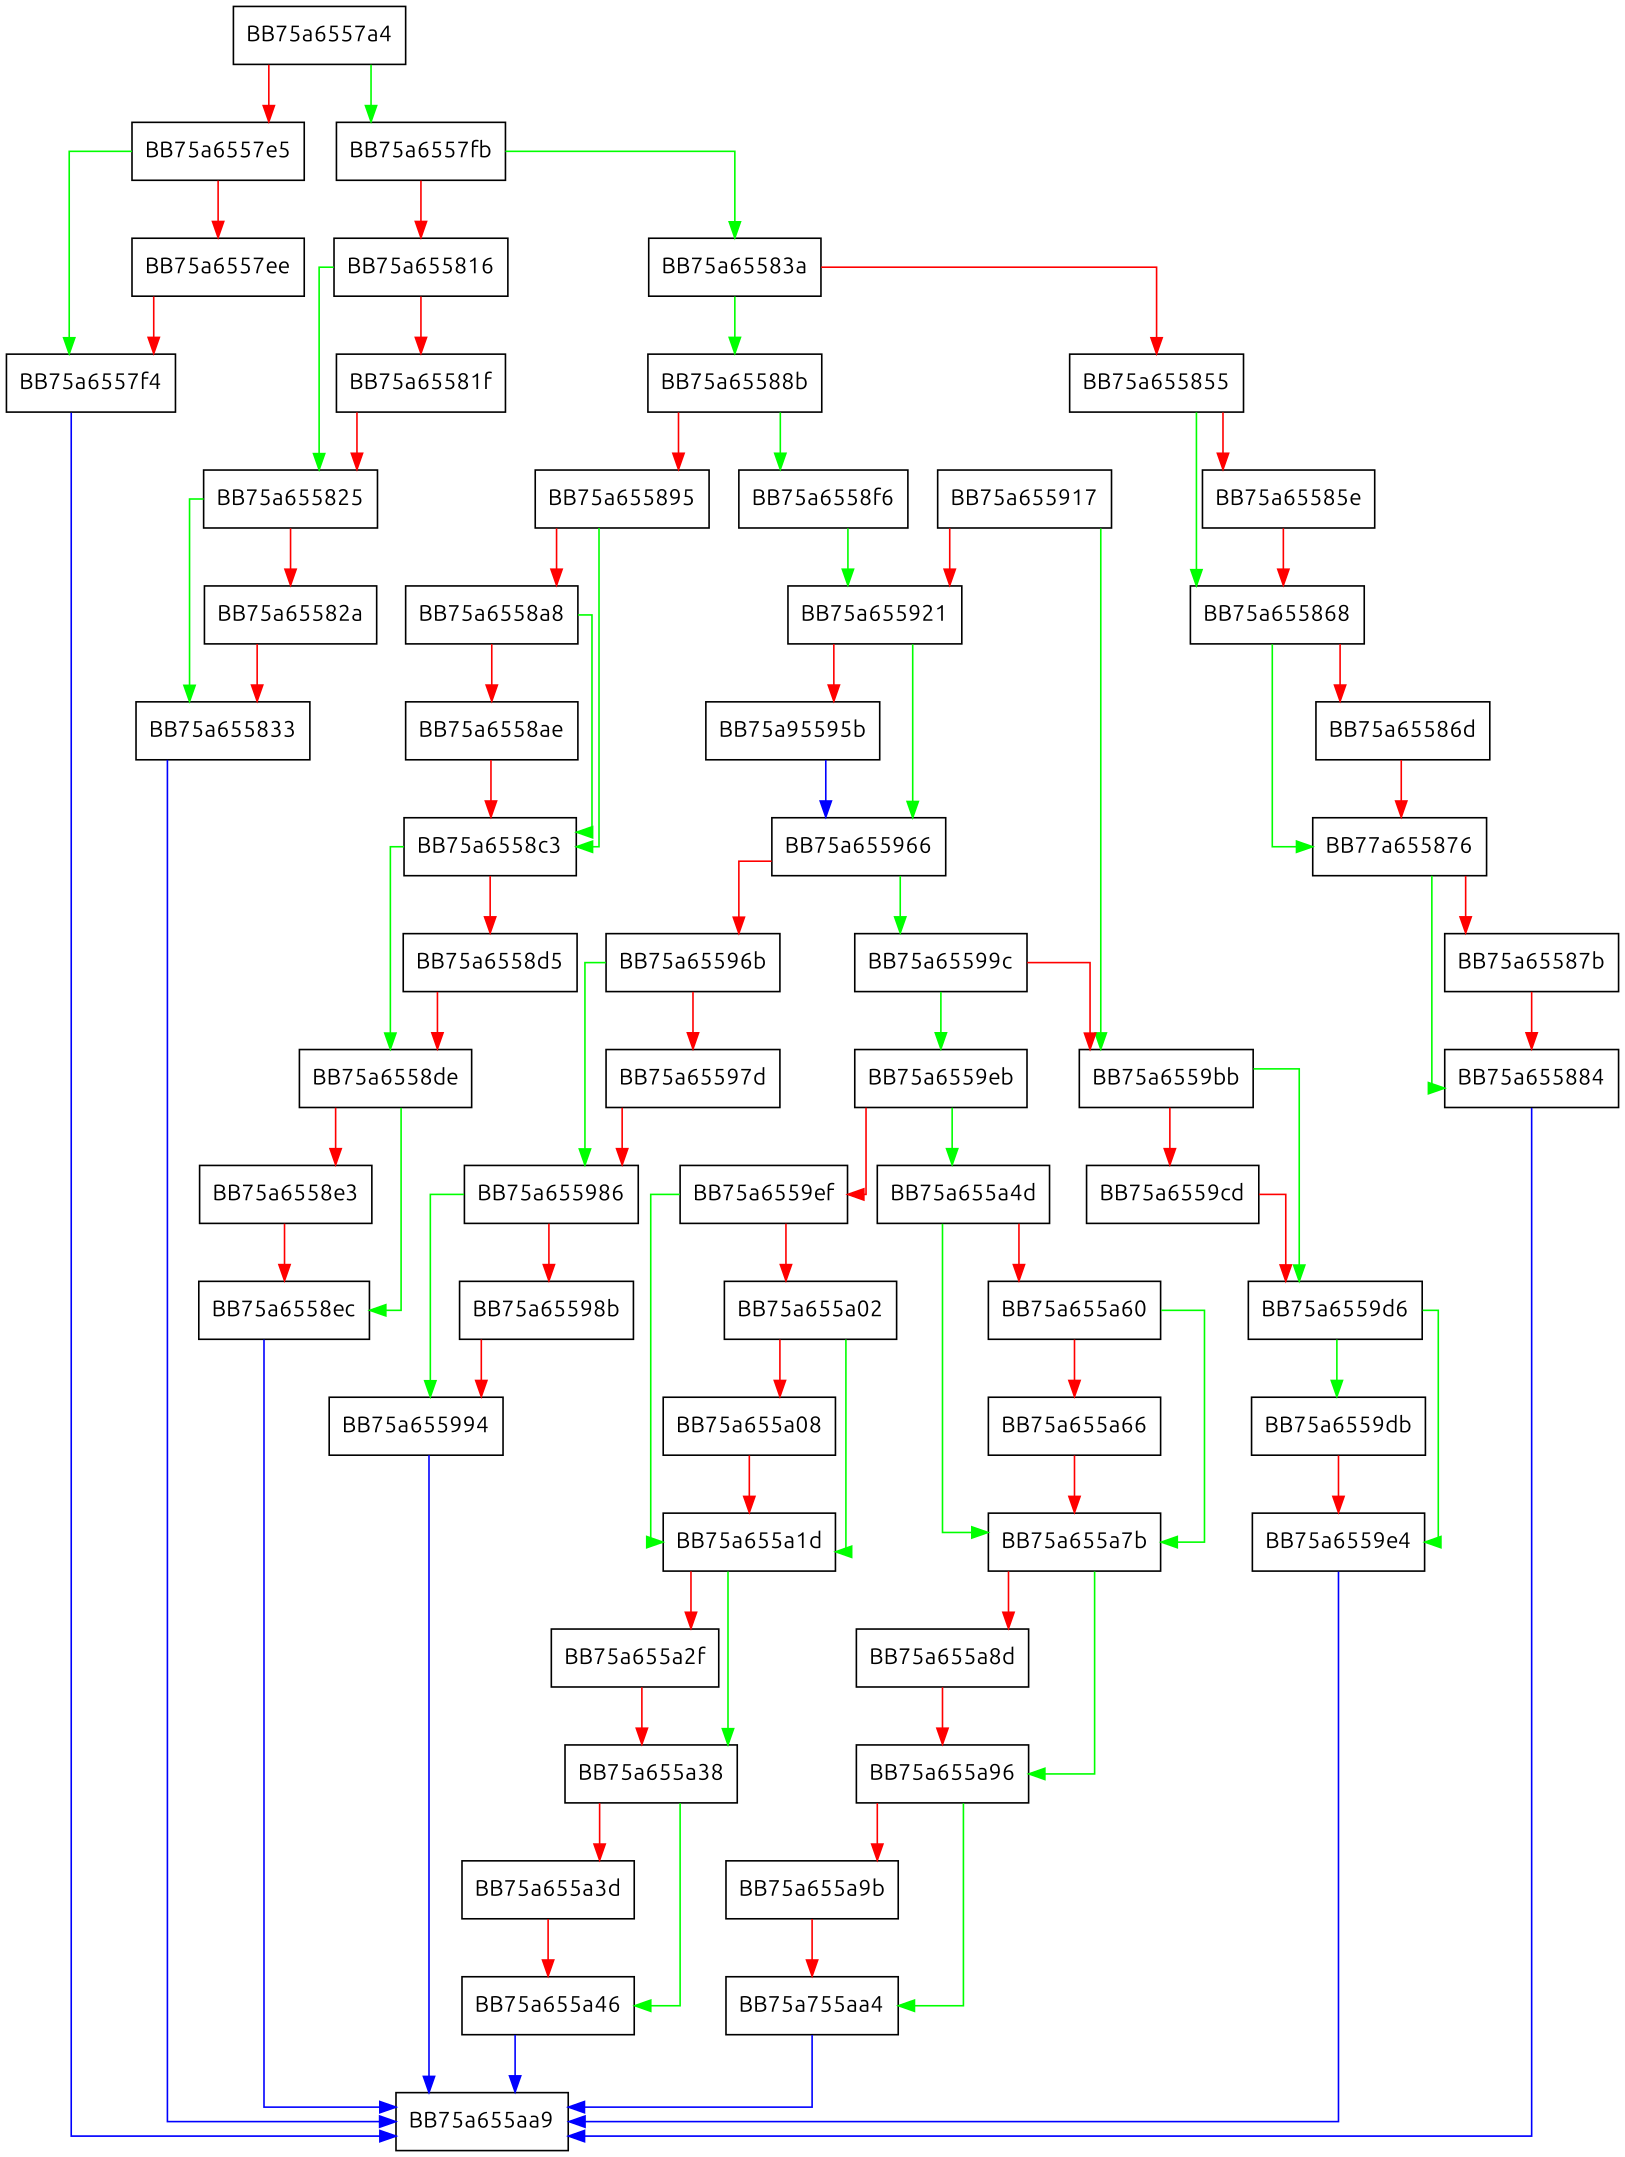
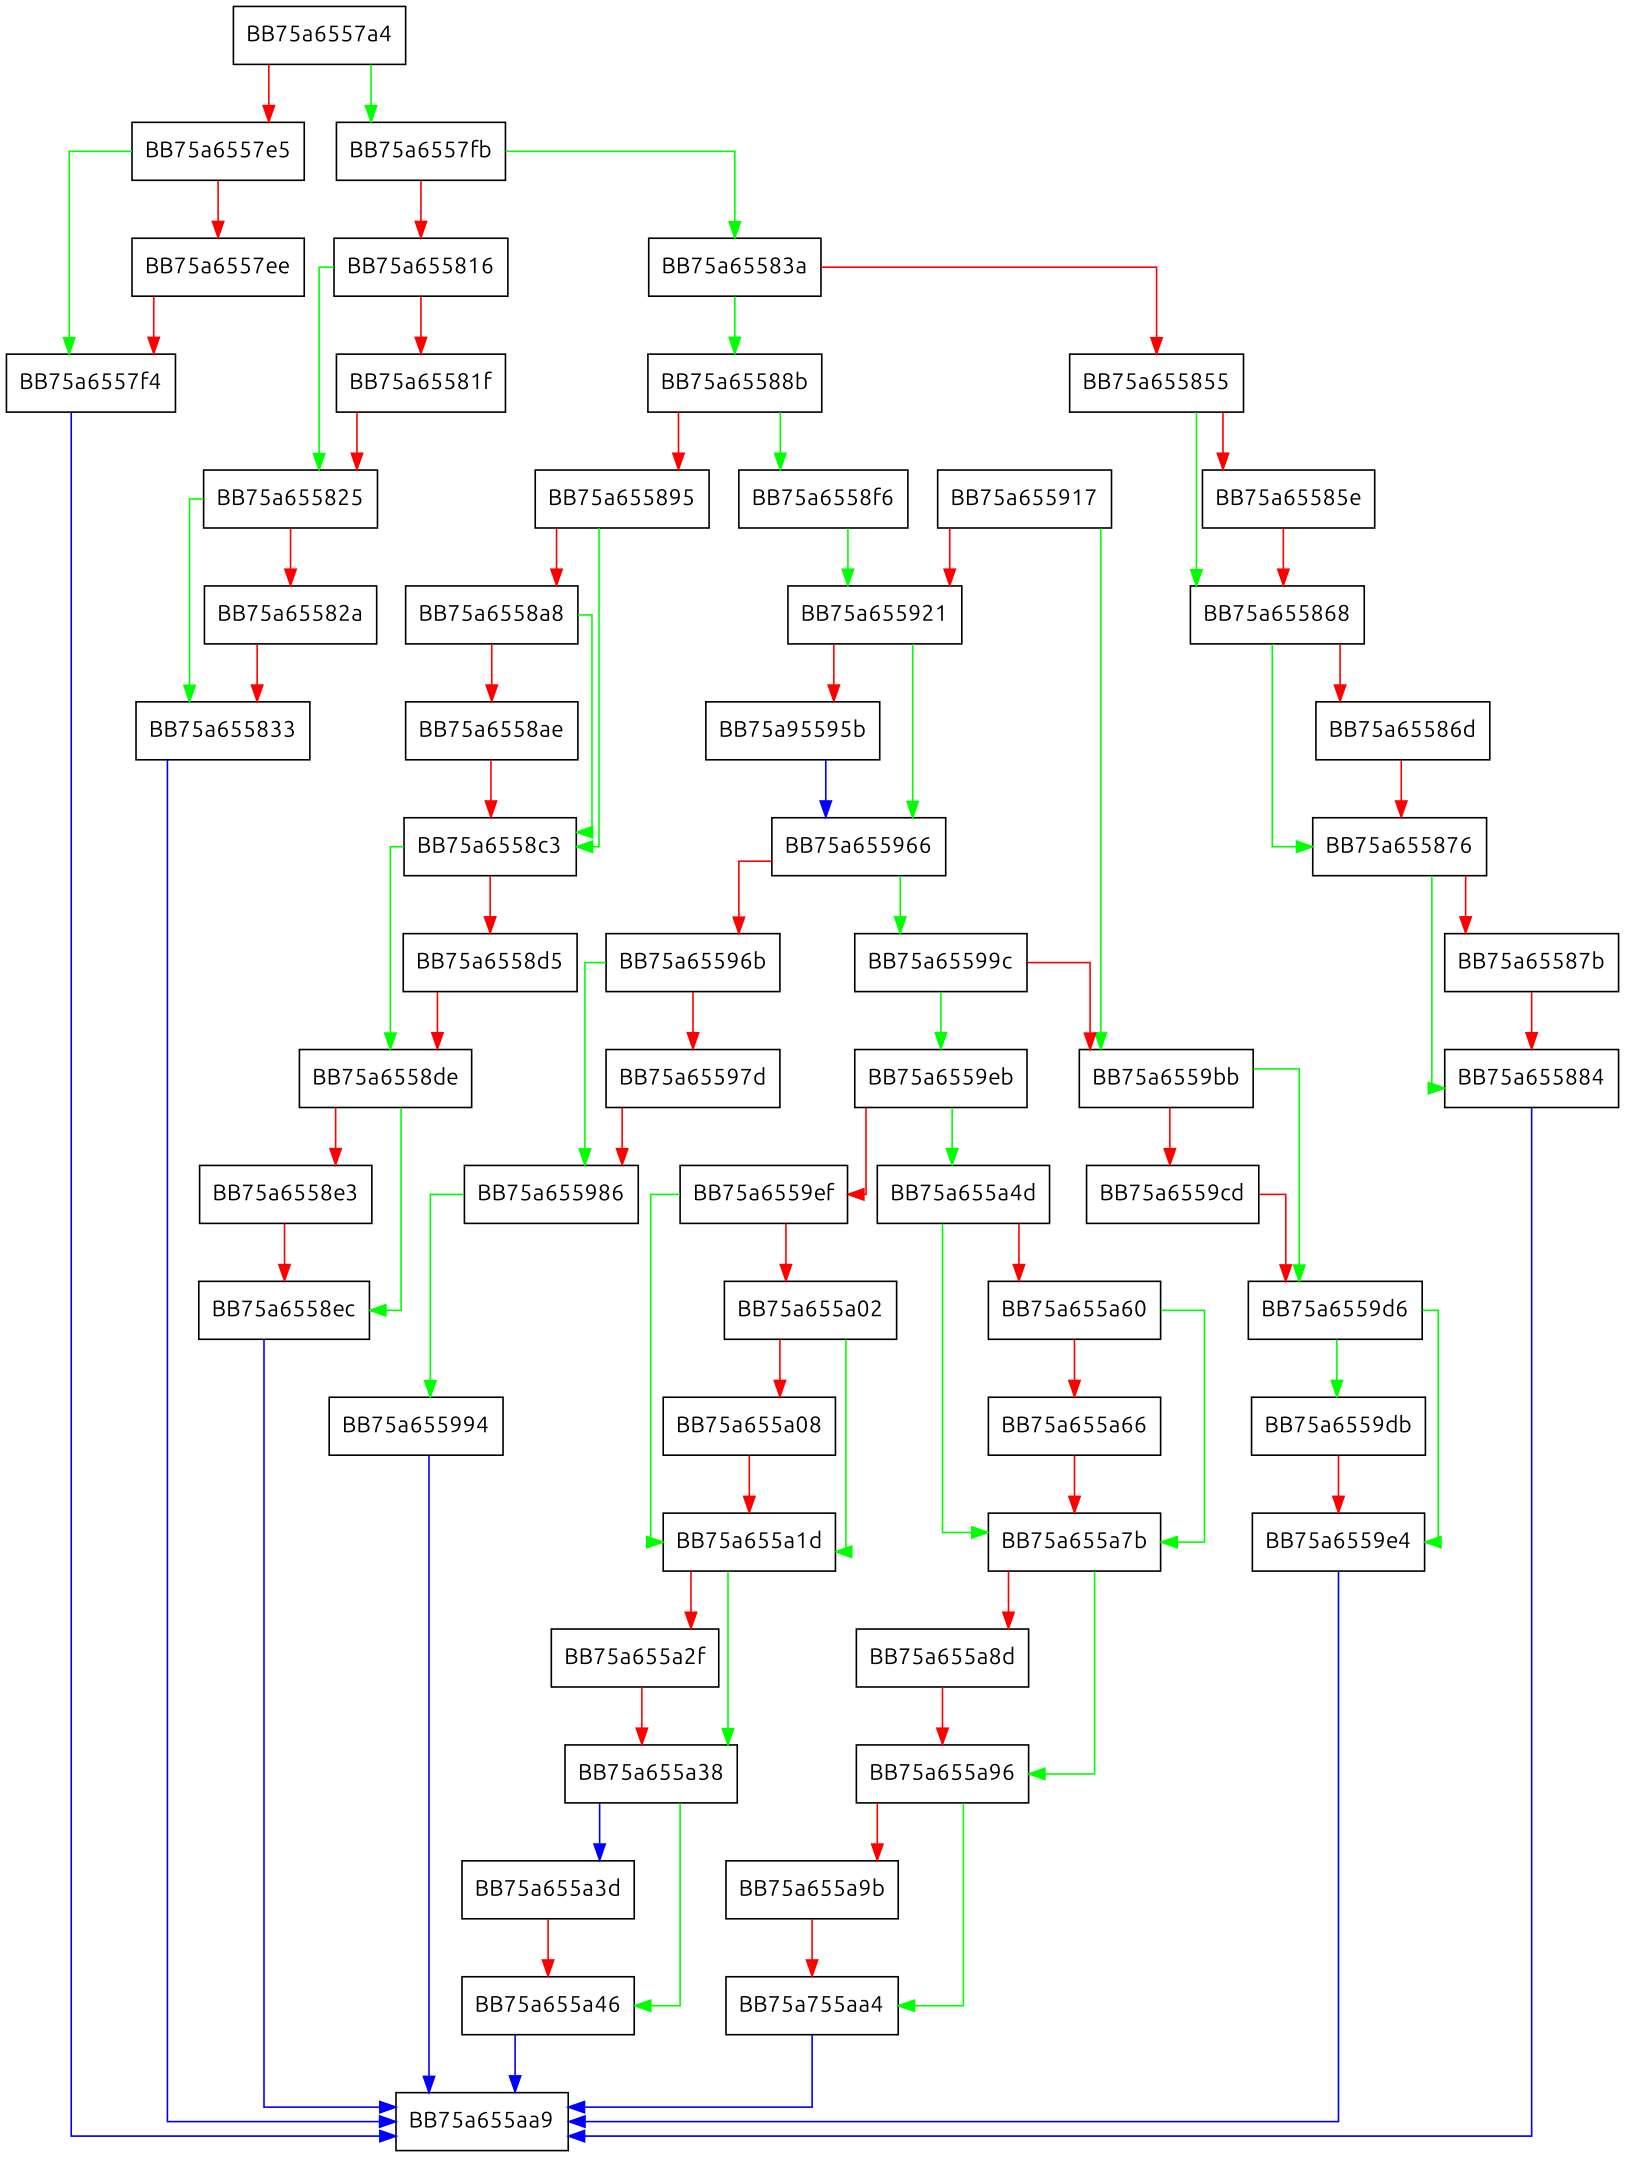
(1400, 847) -> (1400, 847)
(547, 1310) -> none
(600, 1824) -> (600, 1824)
